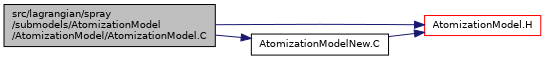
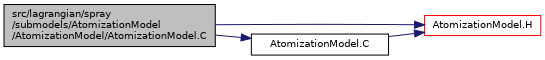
(320, 45) -> (320, 45)
